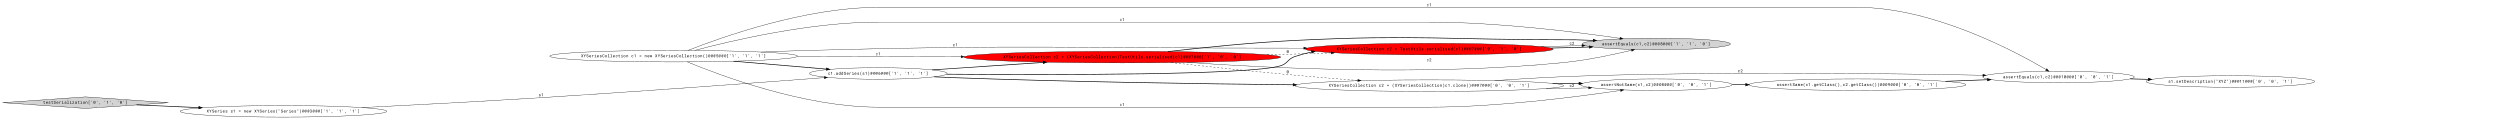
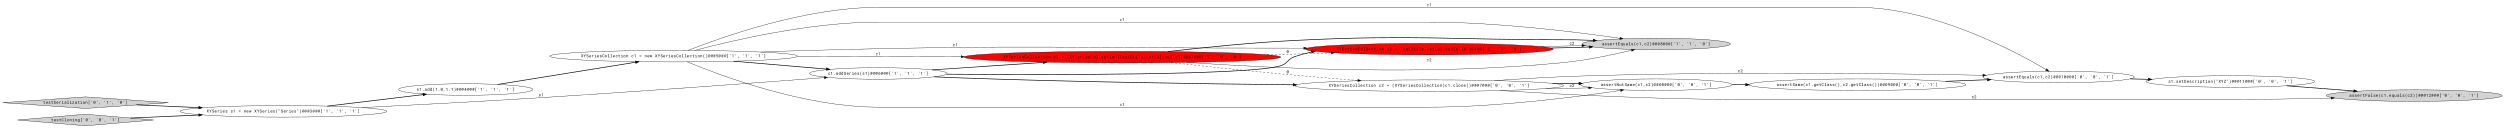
none -> (466, 90)
none -> (2414, 96)
none -> (86, 120)
